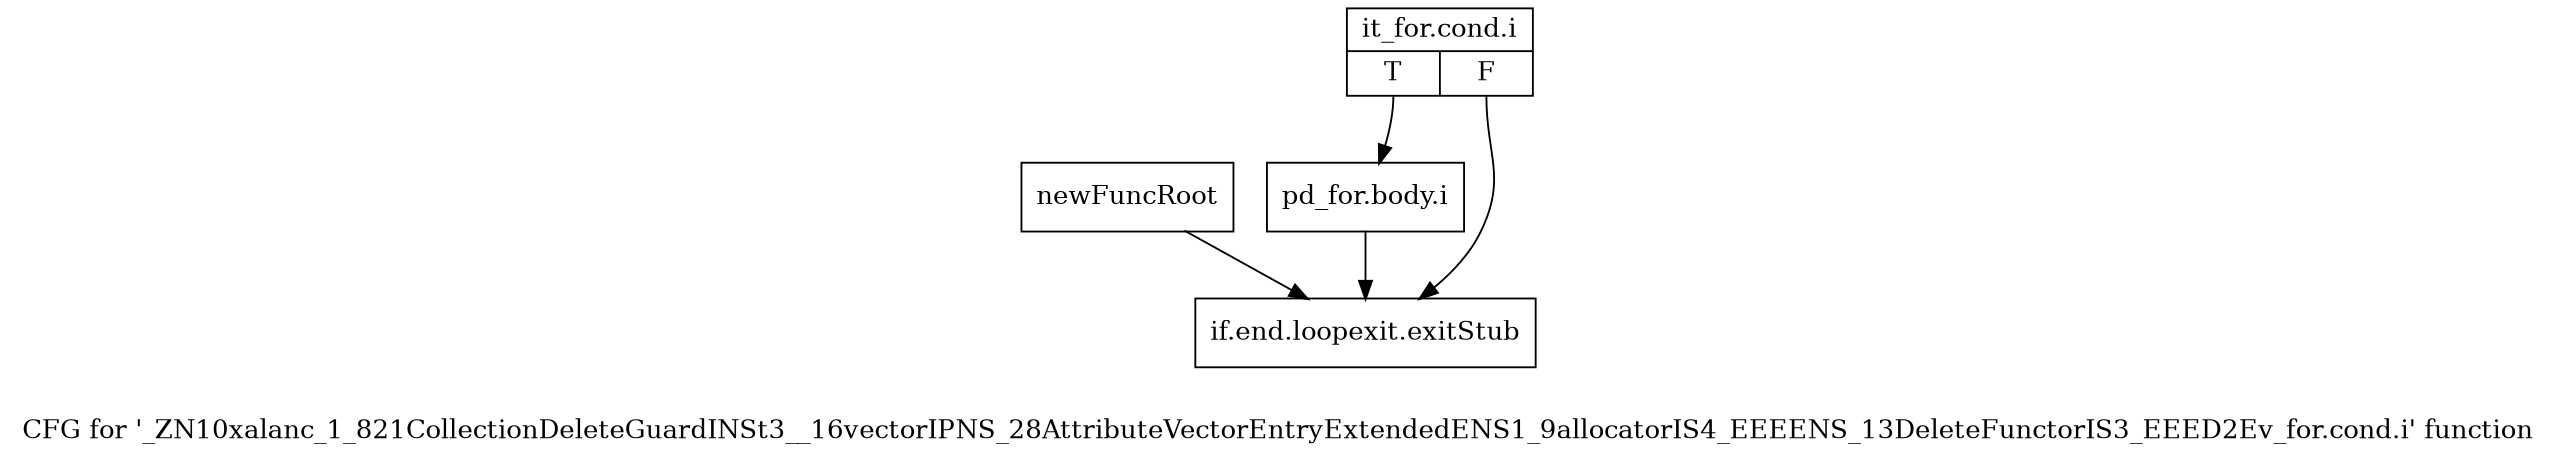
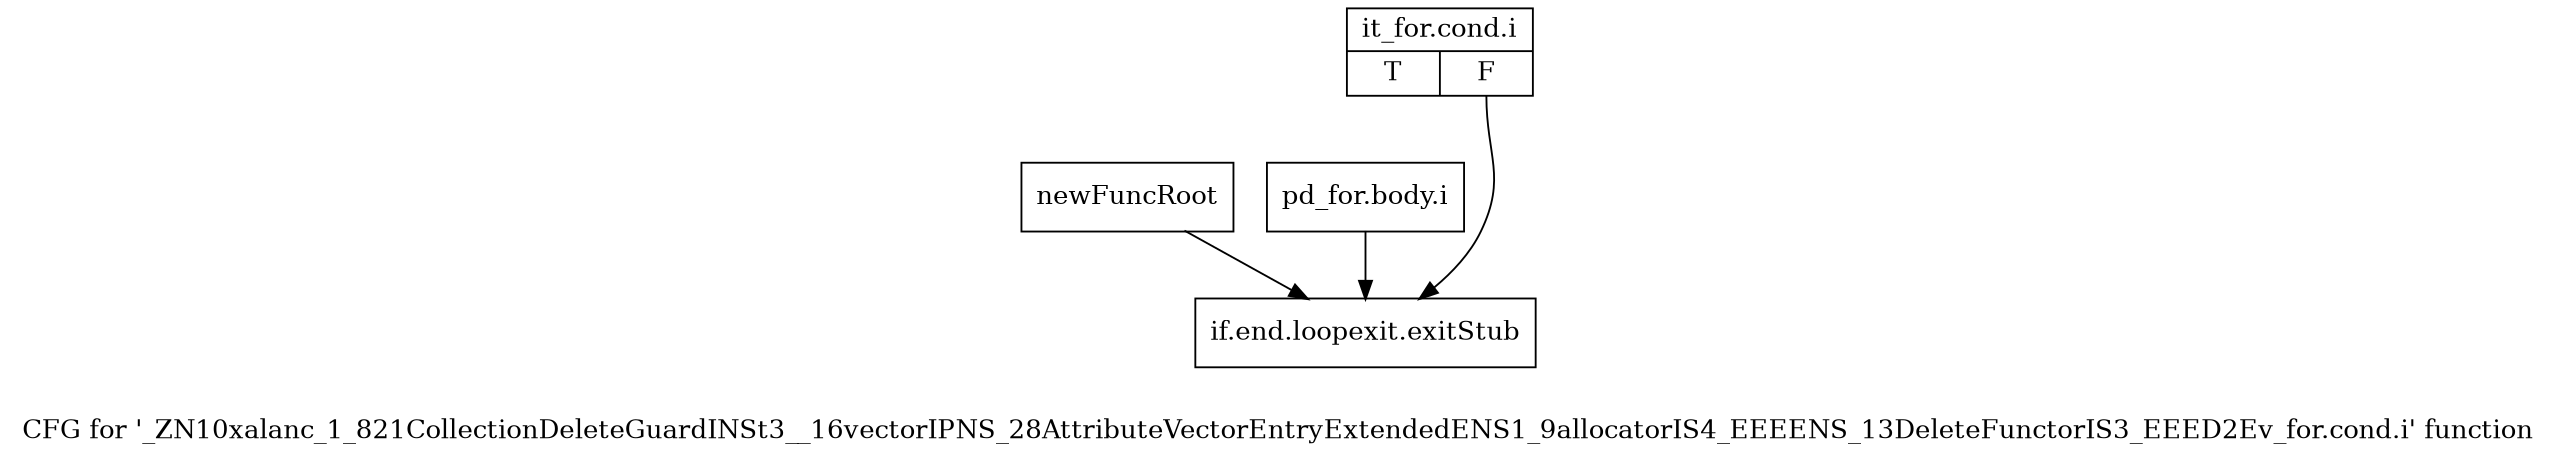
(1391, 121) -> none
